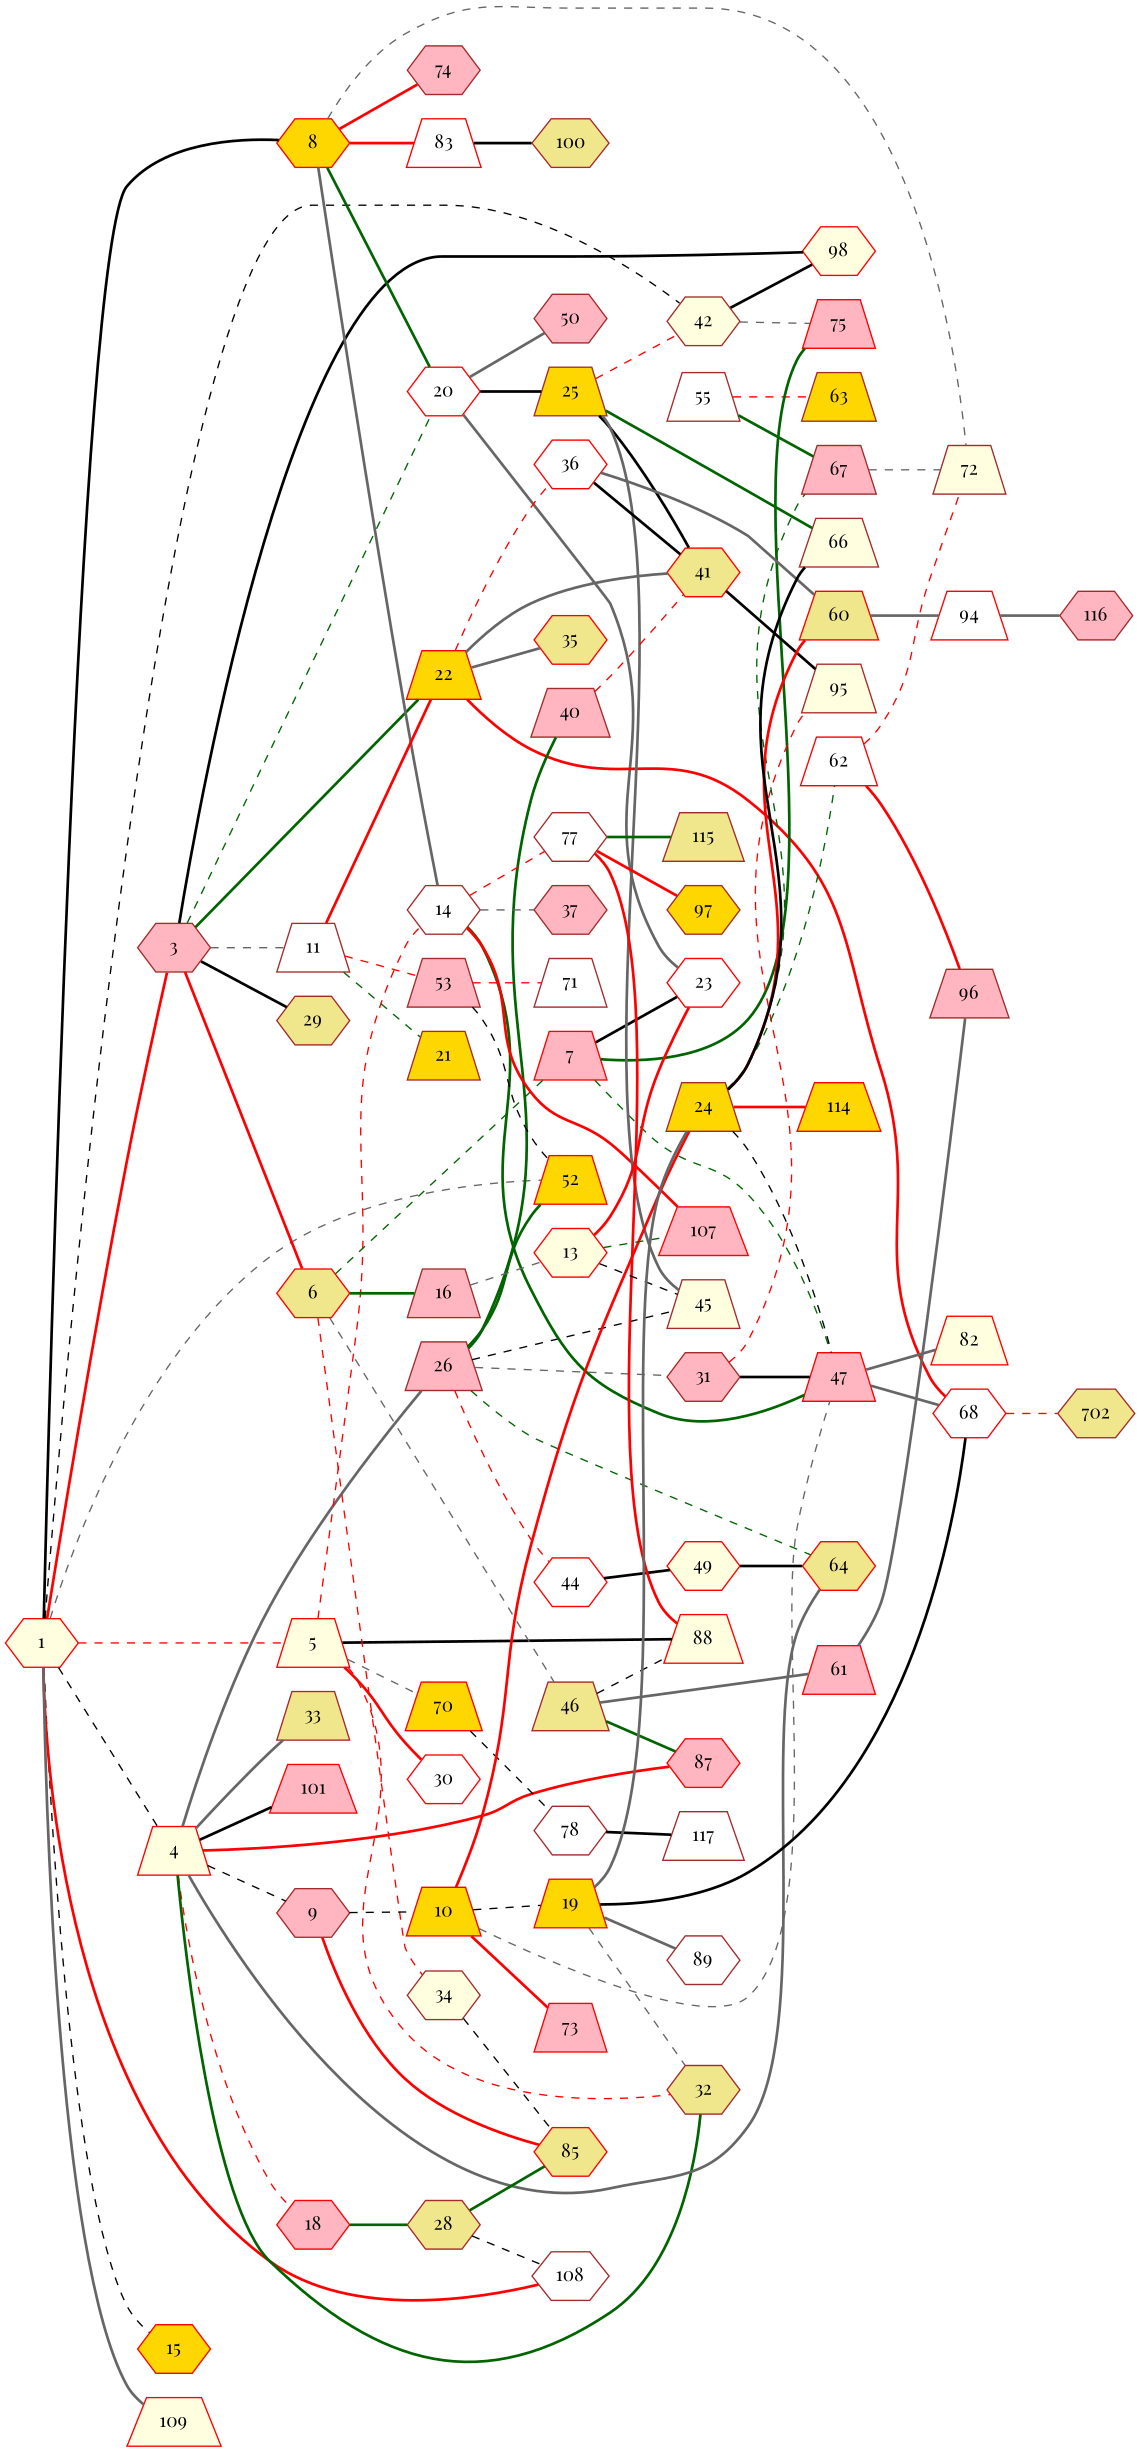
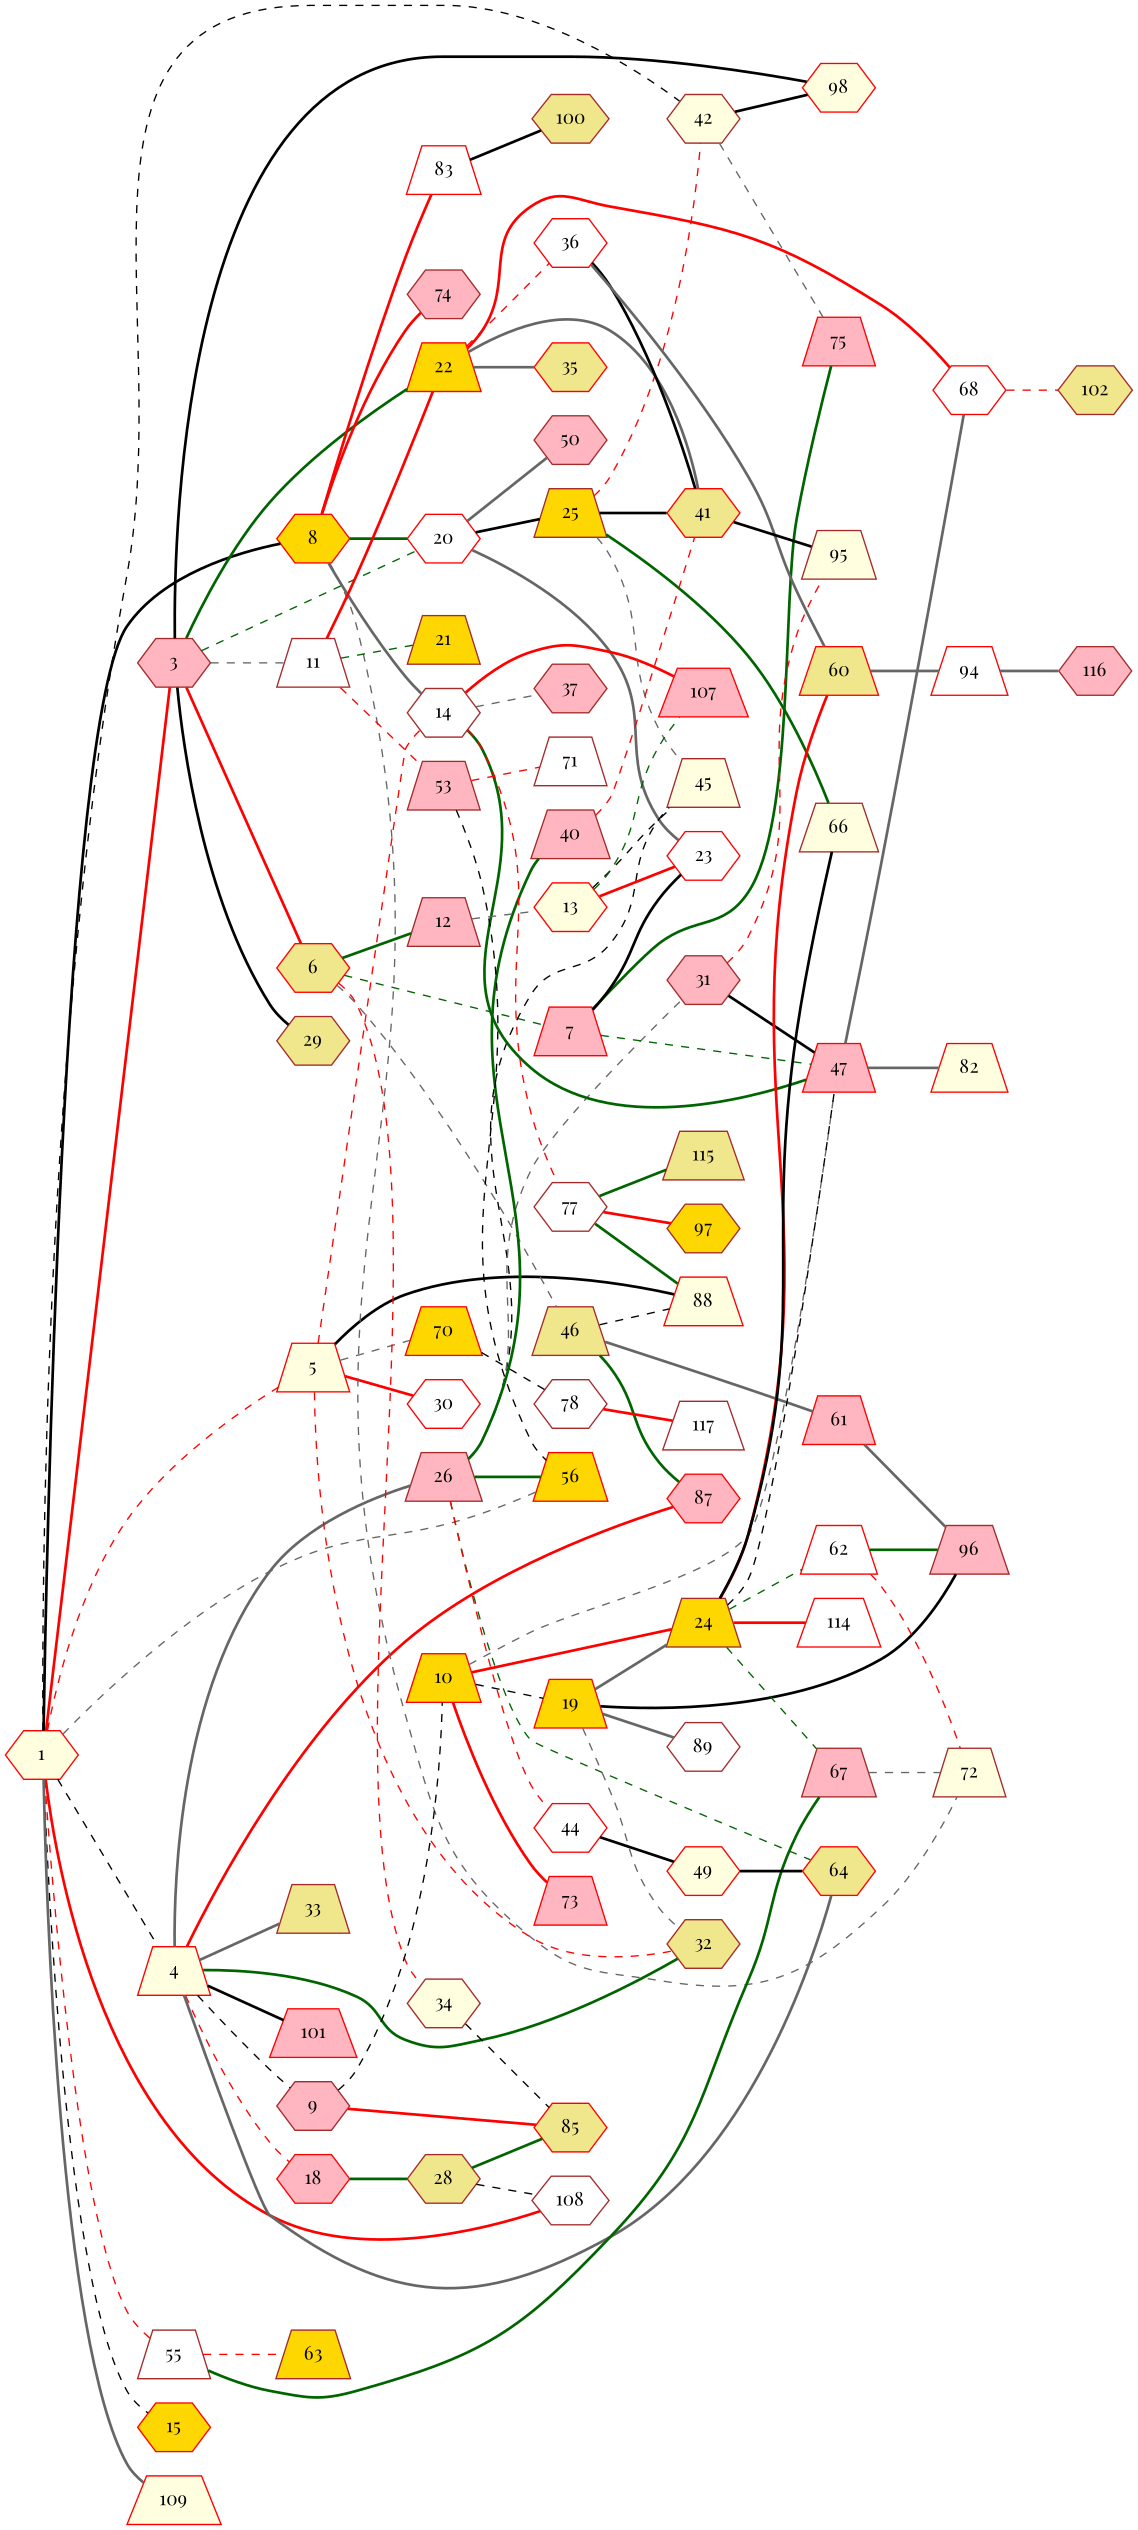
(639, 678) -> (636, 650)
(920, 874) -> (904, 1550)
(839, 1107) -> (839, 1623)
(571, 1180) -> (571, 1477)
(634, 1220) -> (636, 1254)
(444, 1293) -> (444, 922)
(1096, 1413) -> (1095, 390)
(866, 1747) -> (800, 1691)
(639, 1833) -> (643, 1416)
none -> (72, 2066)
